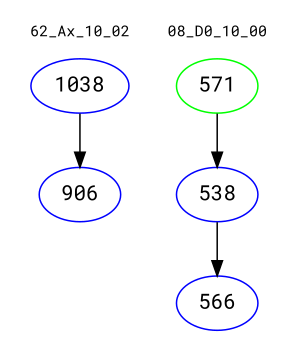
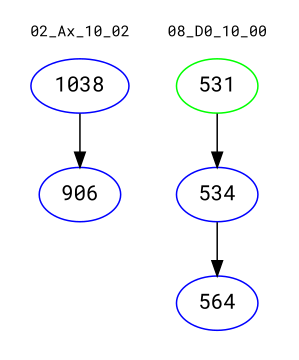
(81, 32) -> (81, 32)
(217, 86) -> (217, 86)
(217, 195) -> (217, 195)
(217, 303) -> (217, 303)
